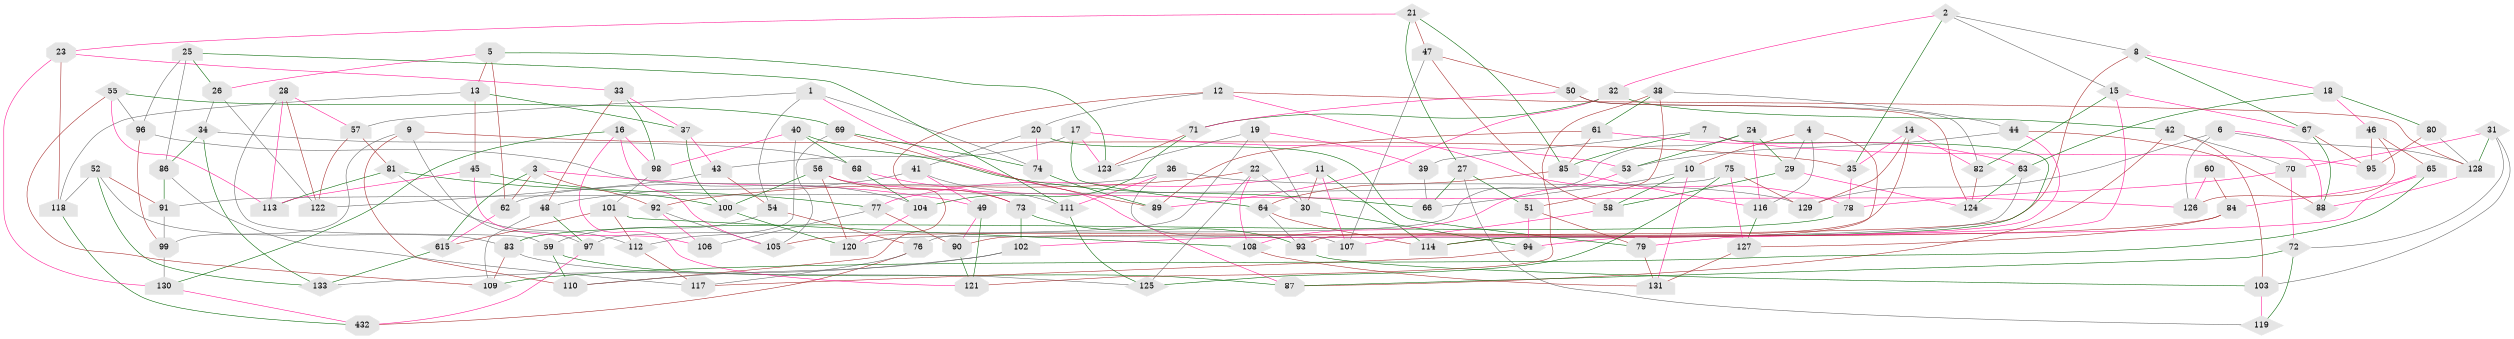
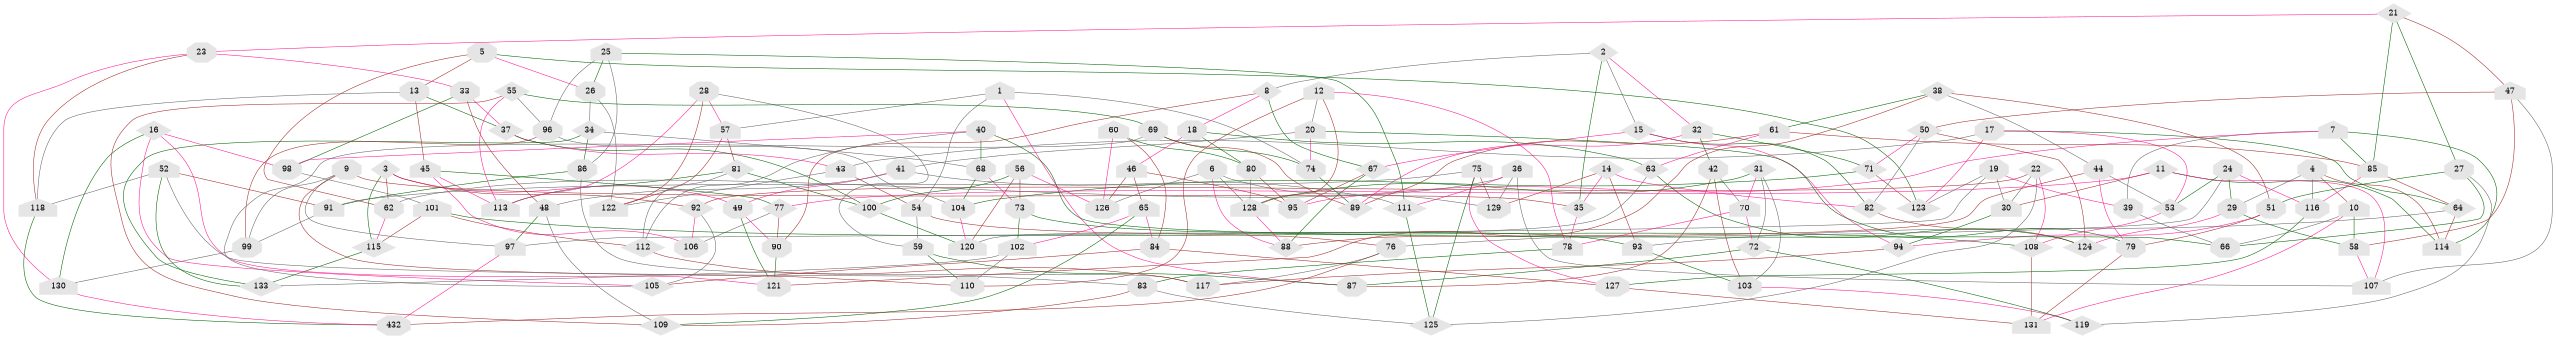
none -> (1185, 150)
(443, 248) -> (374, 248)
